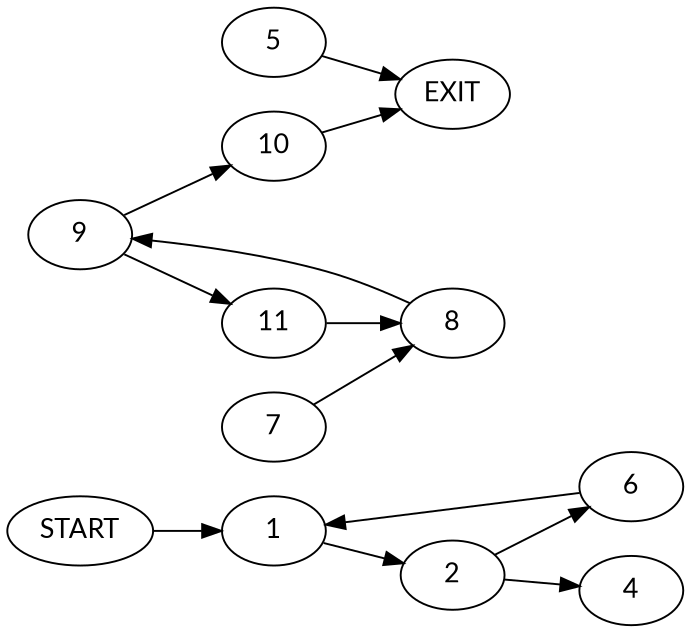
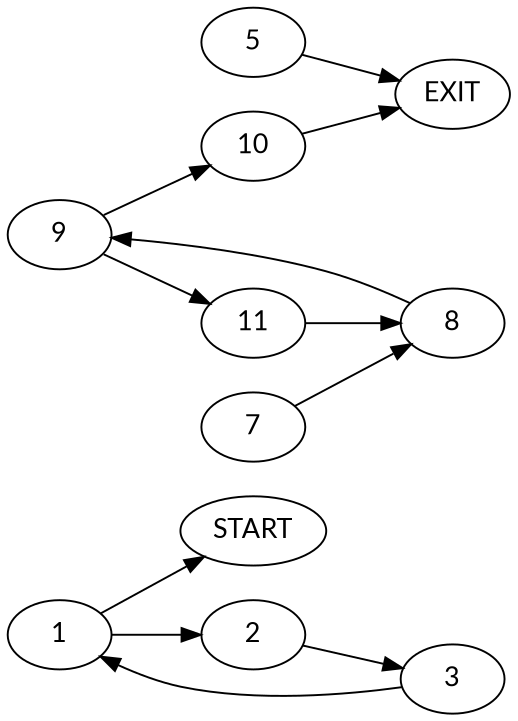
(631, 487) -> (453, 679)
(177, 531) -> (144, 590)
(631, 591) -> none
